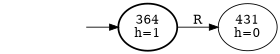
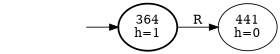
(248, 27) -> (248, 27)
